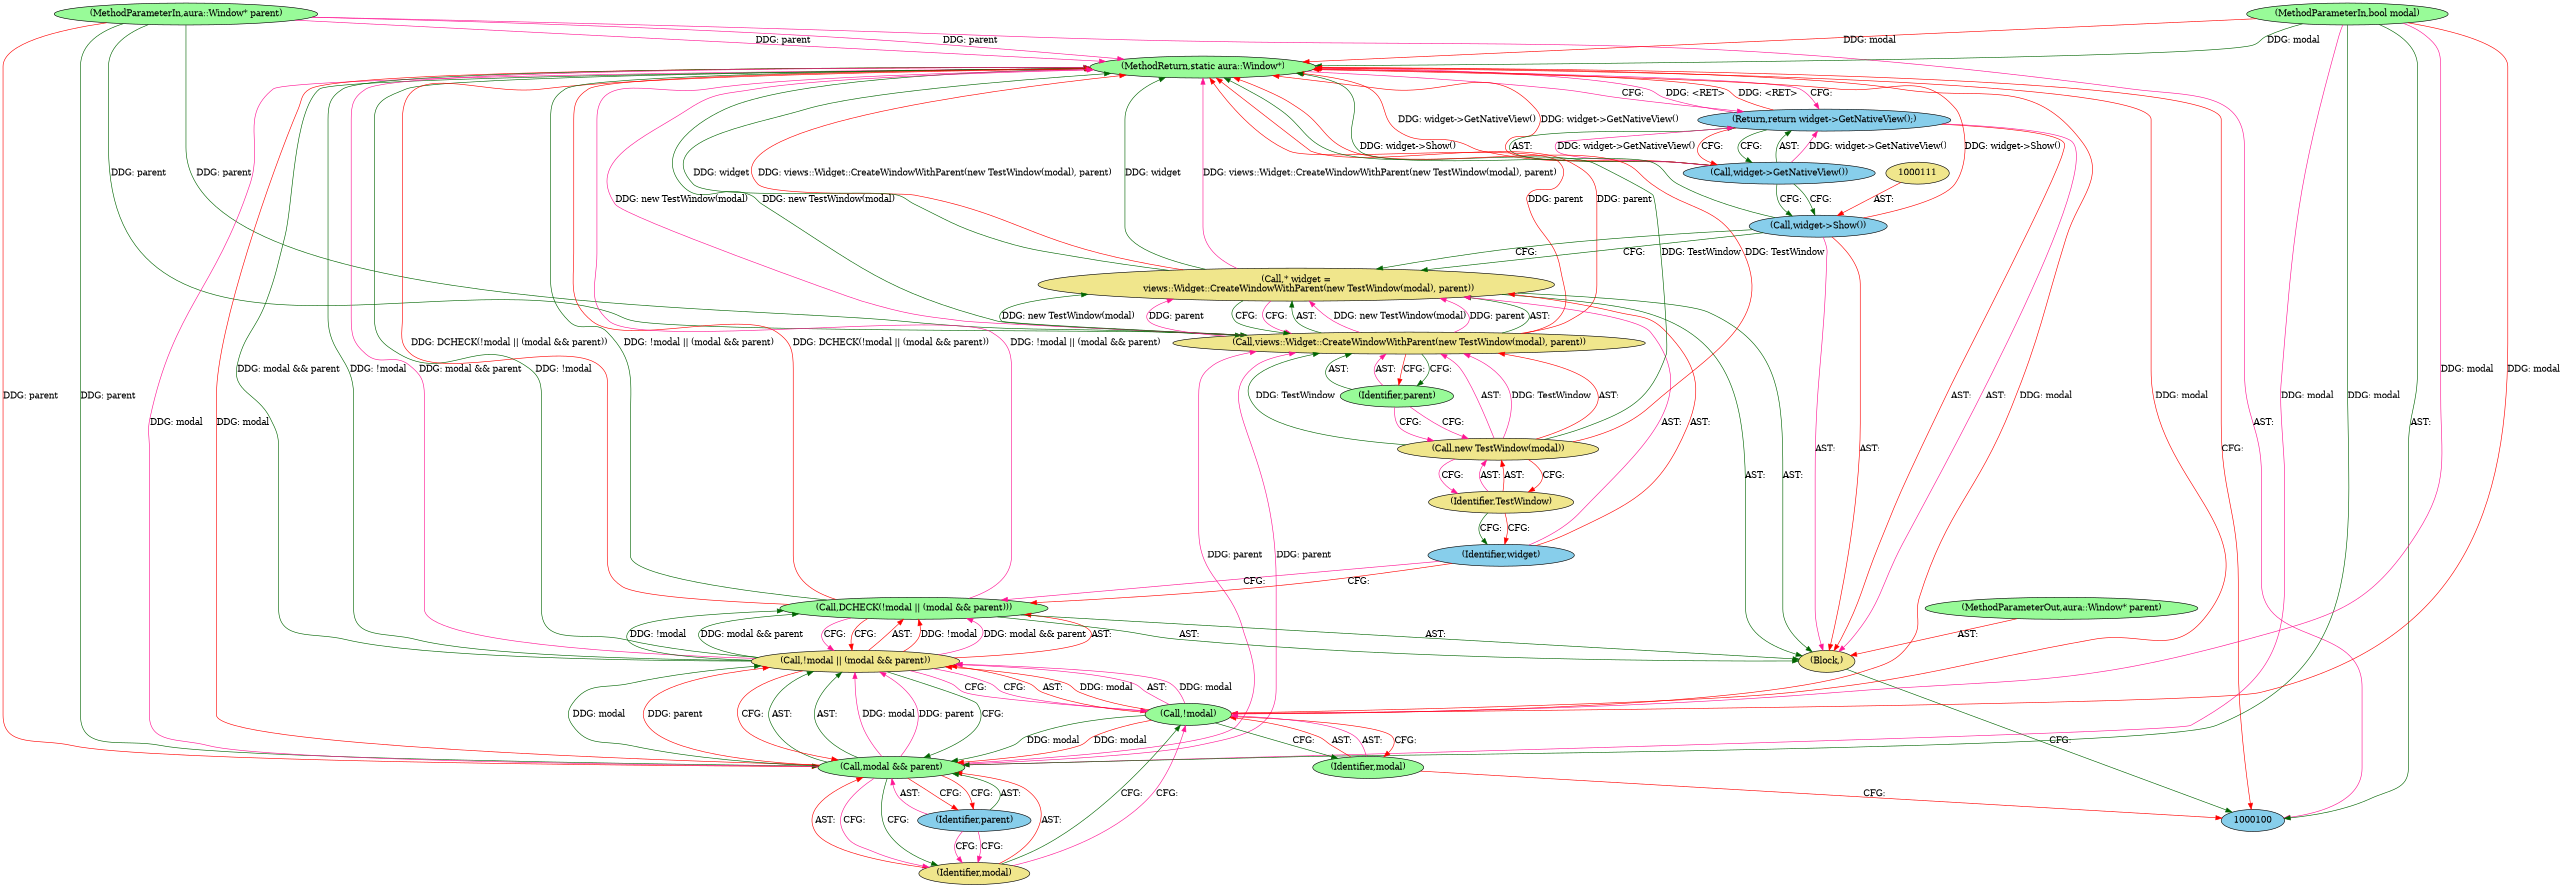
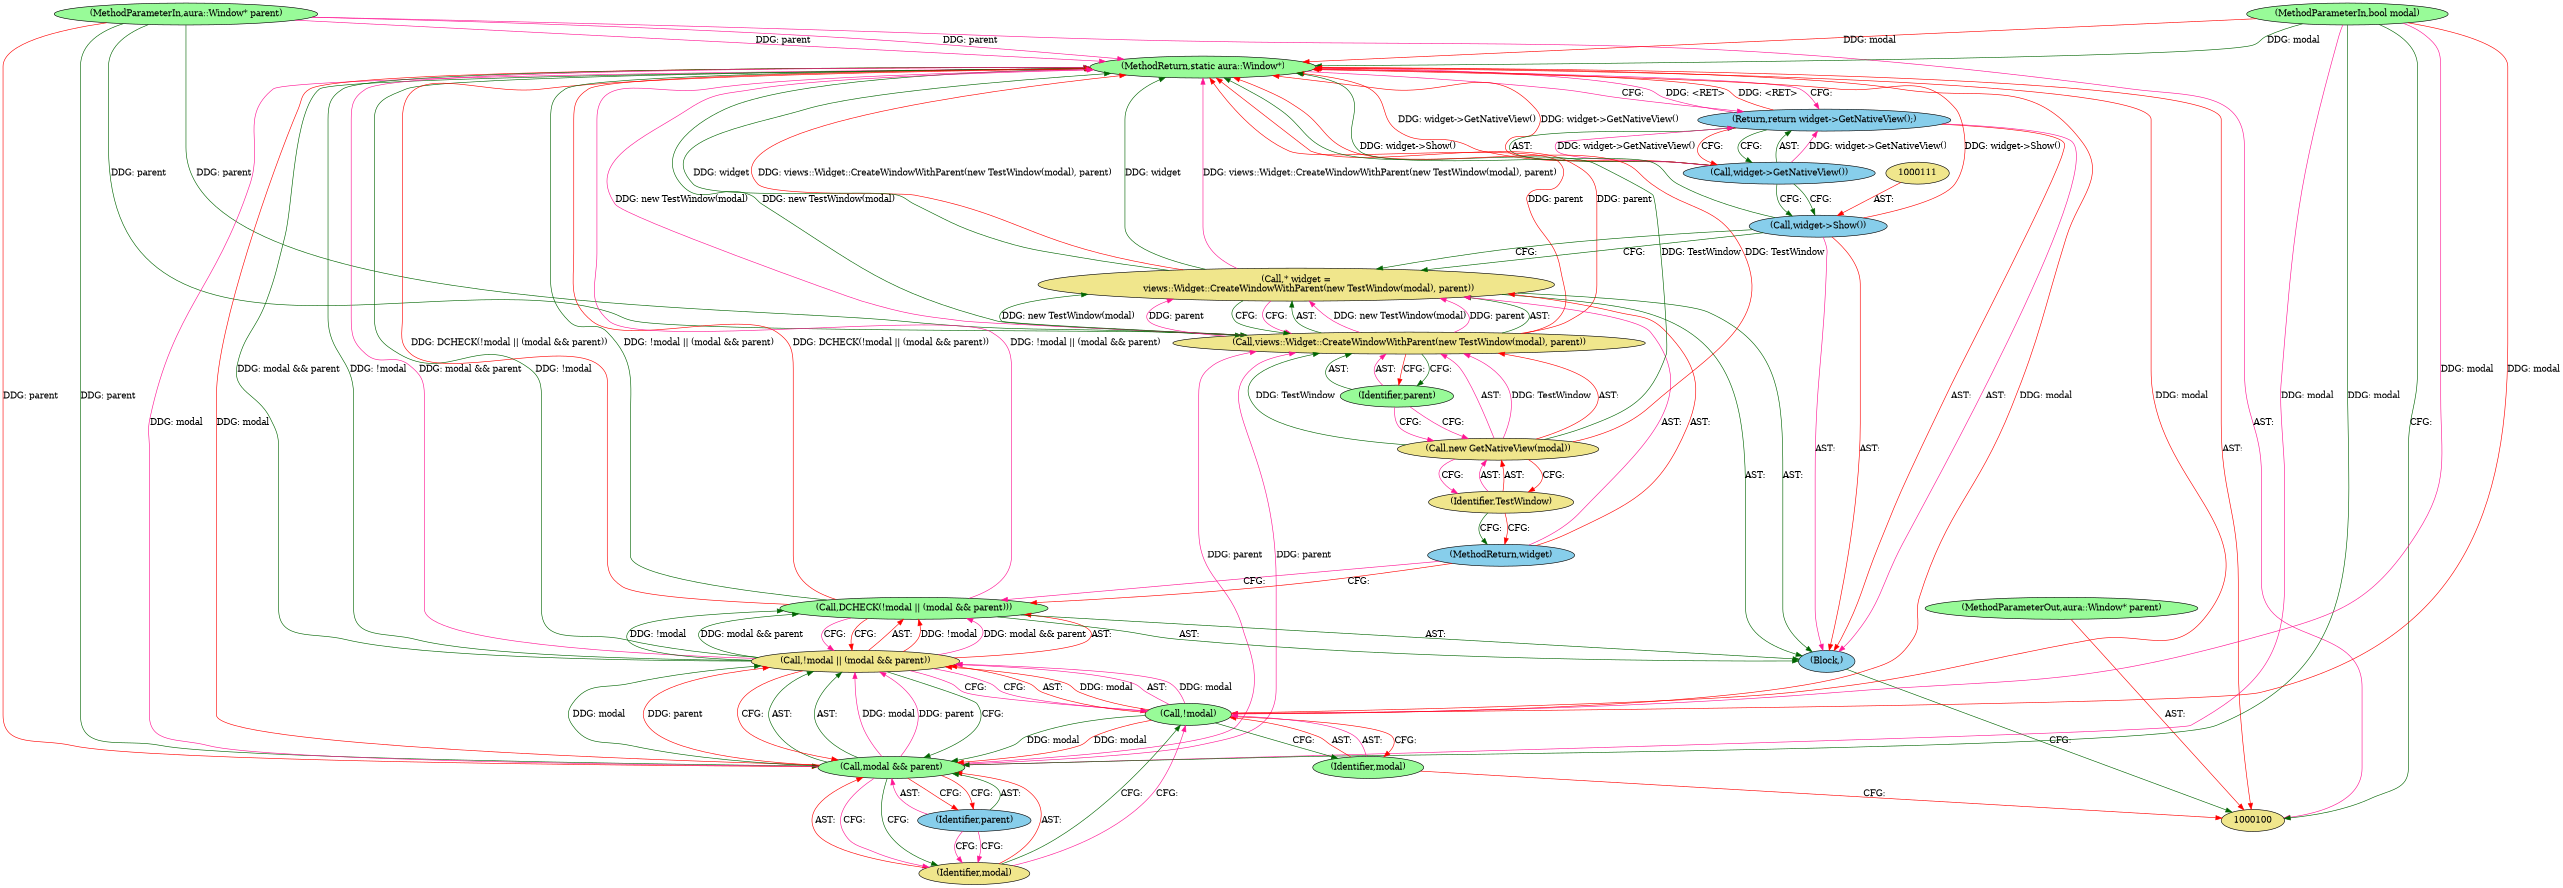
(2422, 423) -> (2422, 423)
(1498, 449) -> (1498, 449)
(2234, 449) -> (2234, 449)
(1501, 555) -> (1501, 555)
(1937, 636) -> (2155, 712)
(1827, 661) -> (1827, 661)
(2253, 821) -> (2253, 821)
